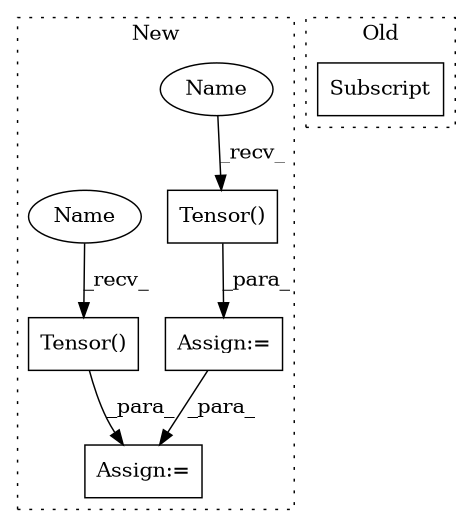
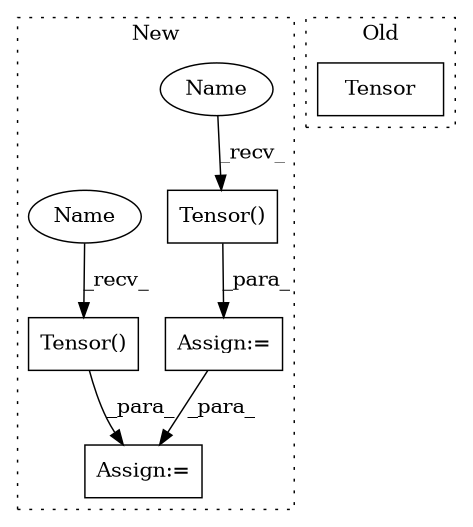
(381, 89) -> (381, 89)
